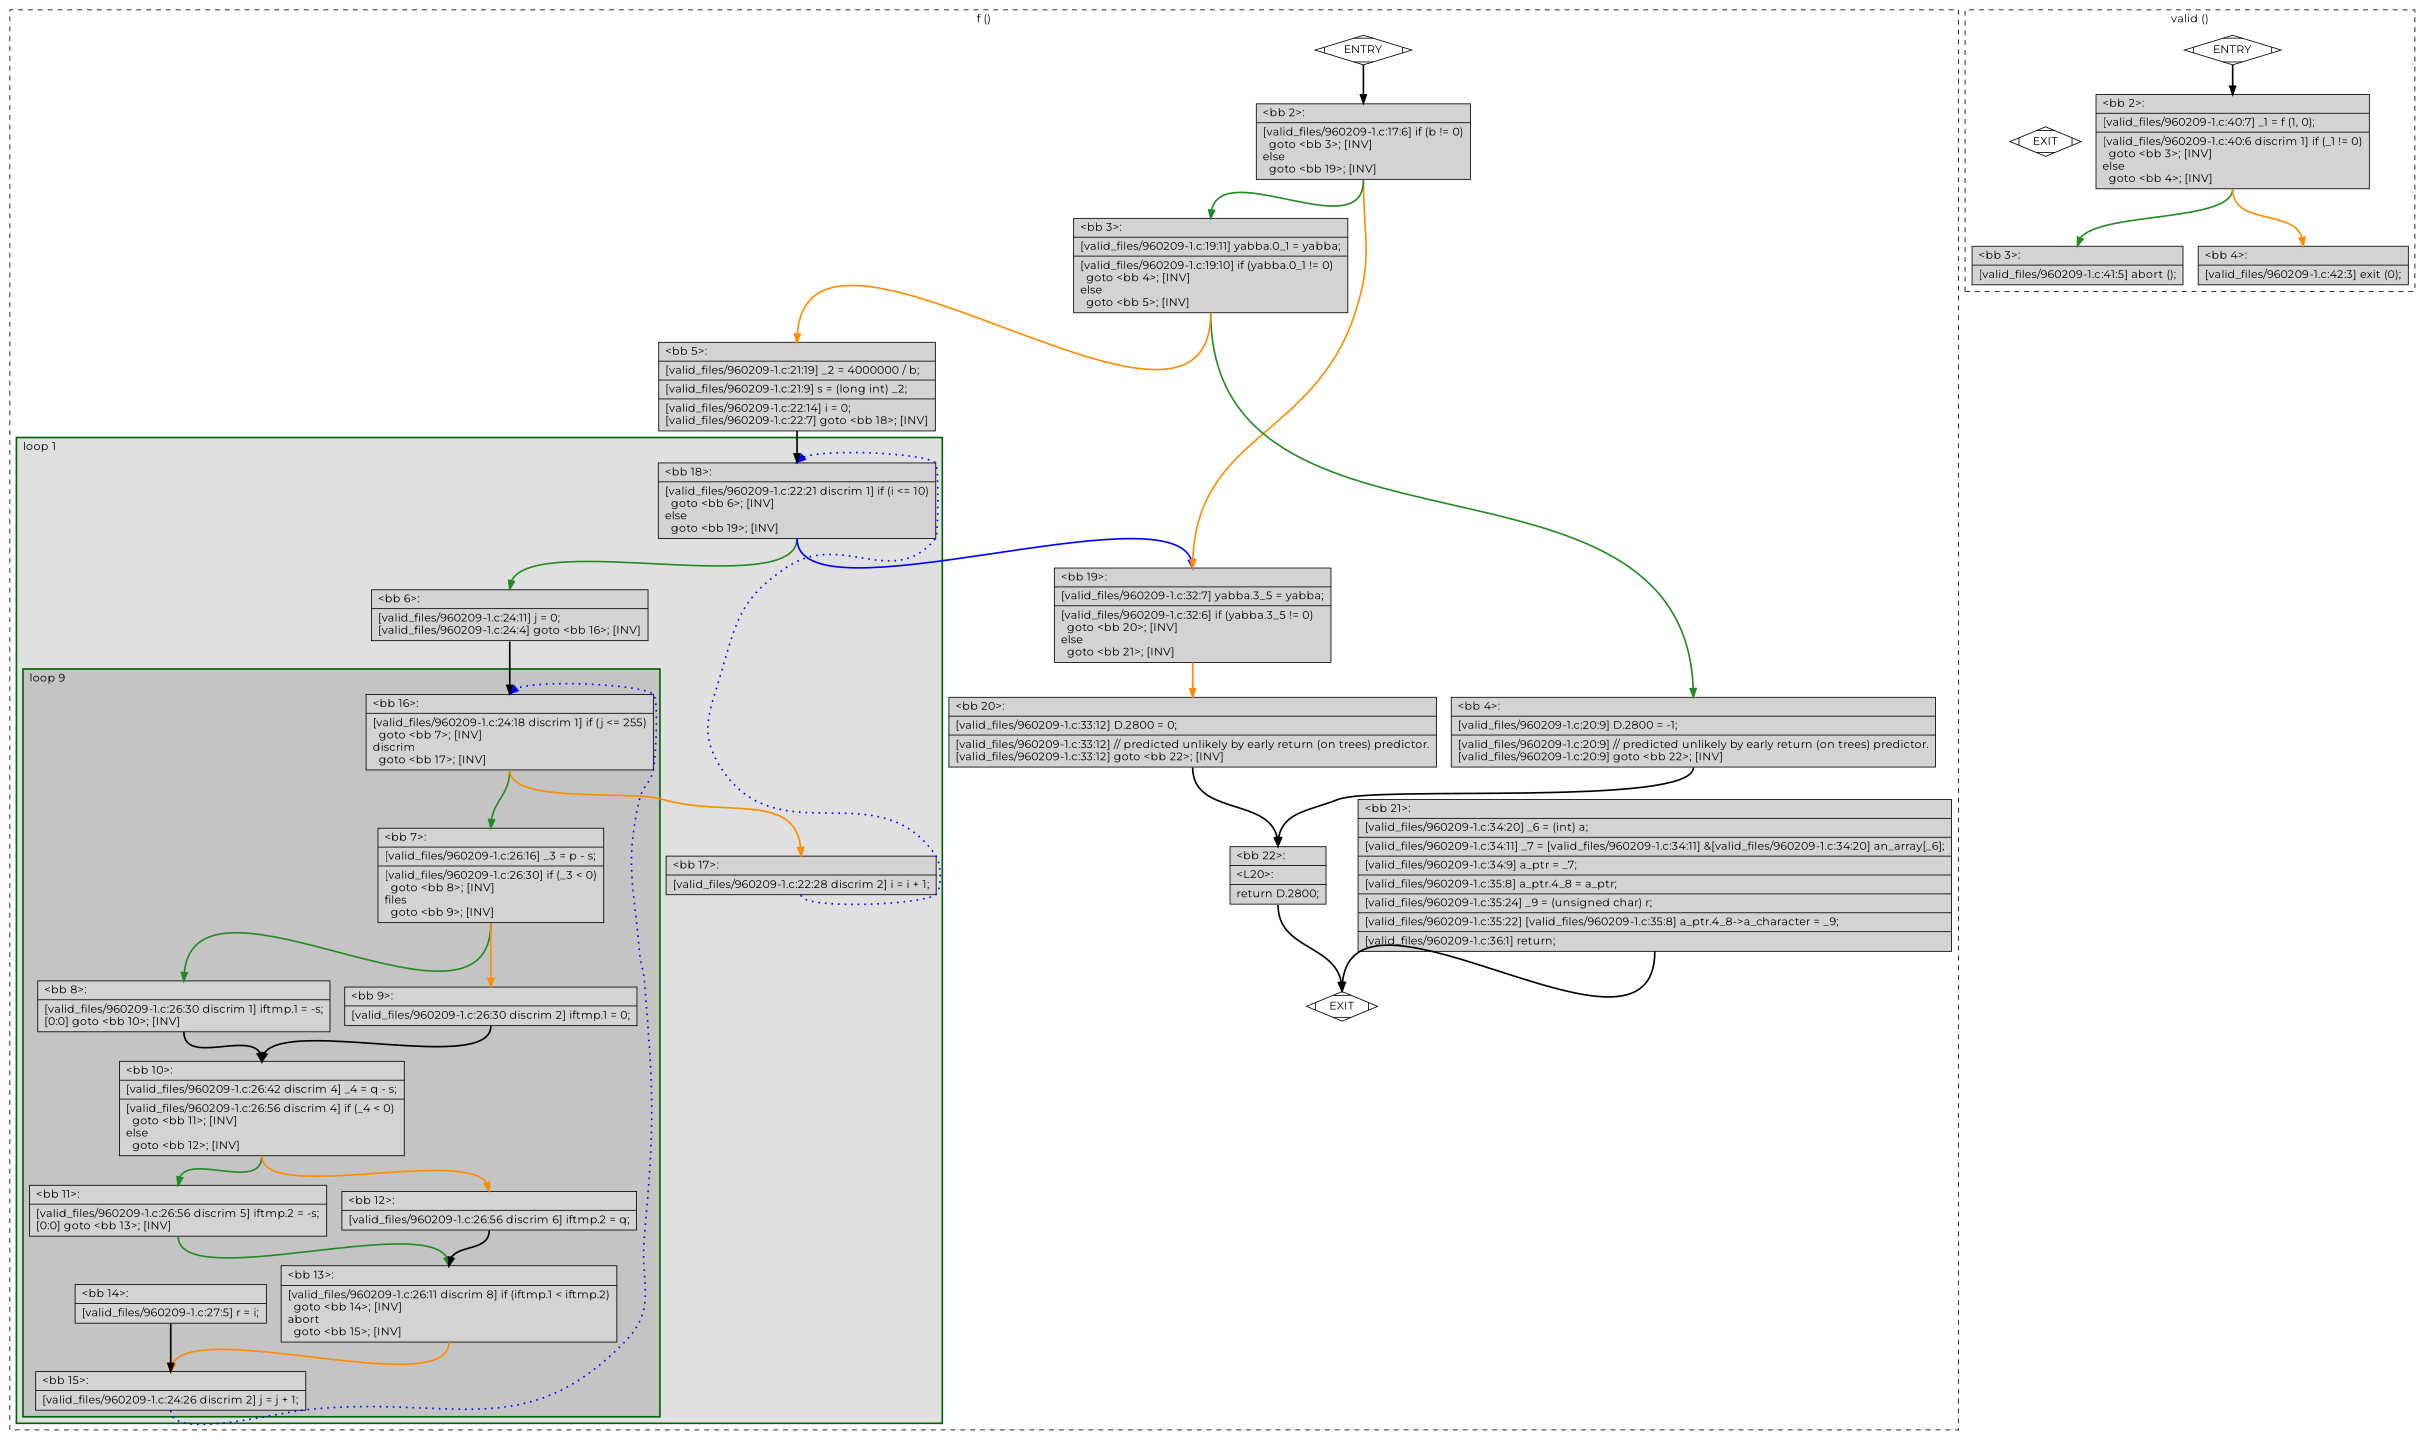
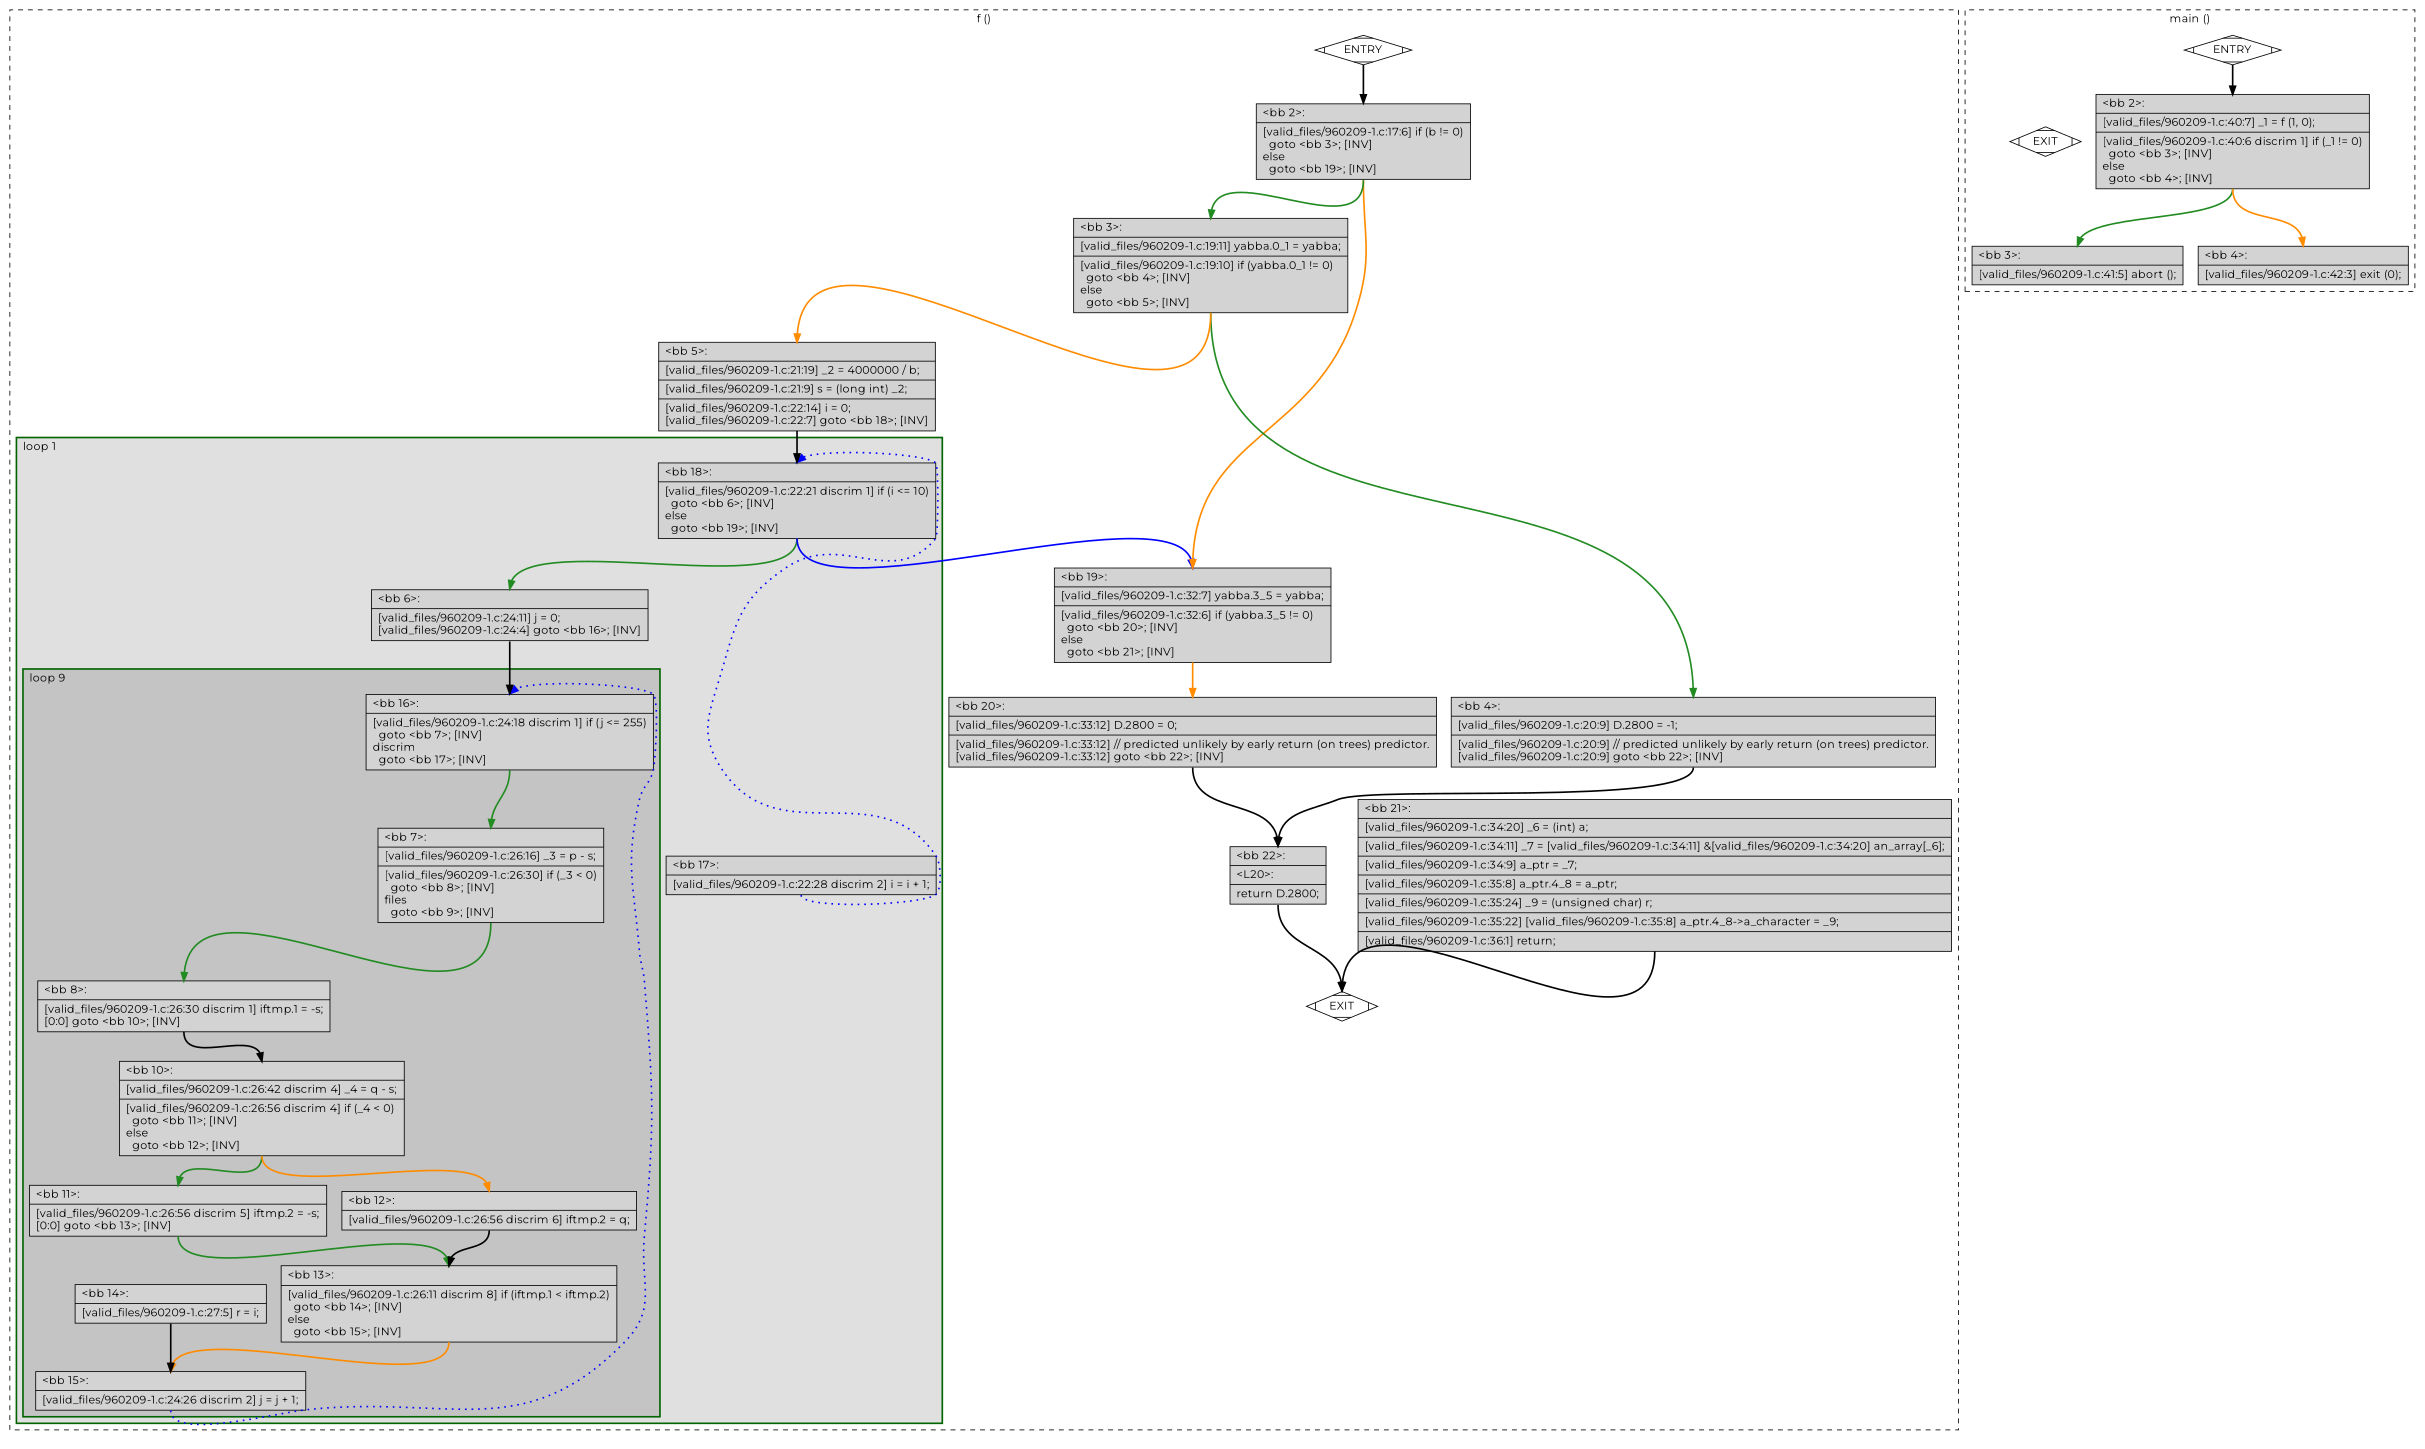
(2190, 19) -> (2190, 19)
(653, 798) -> none
(491, 1006) -> none
(304, 1319) -> (299, 1319)
